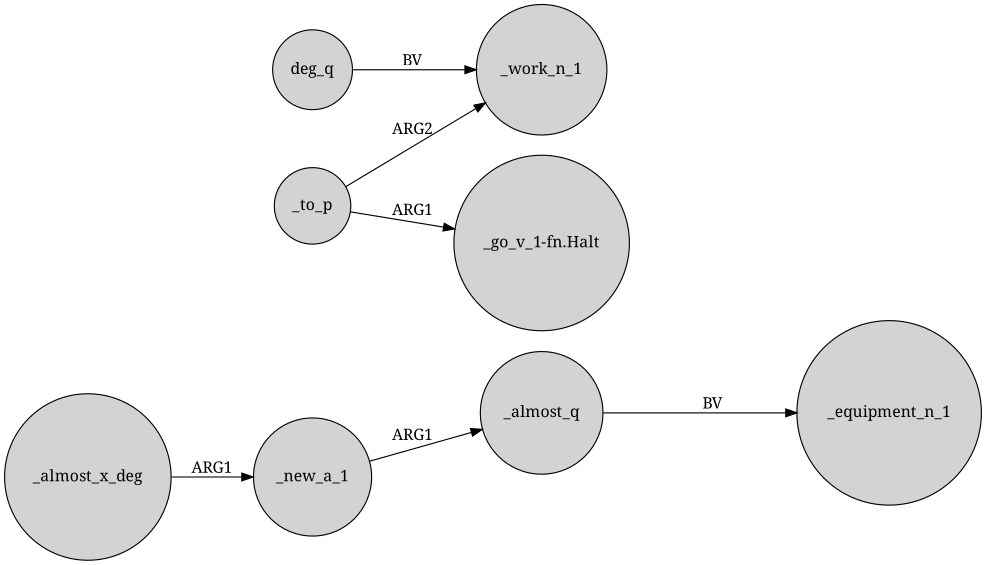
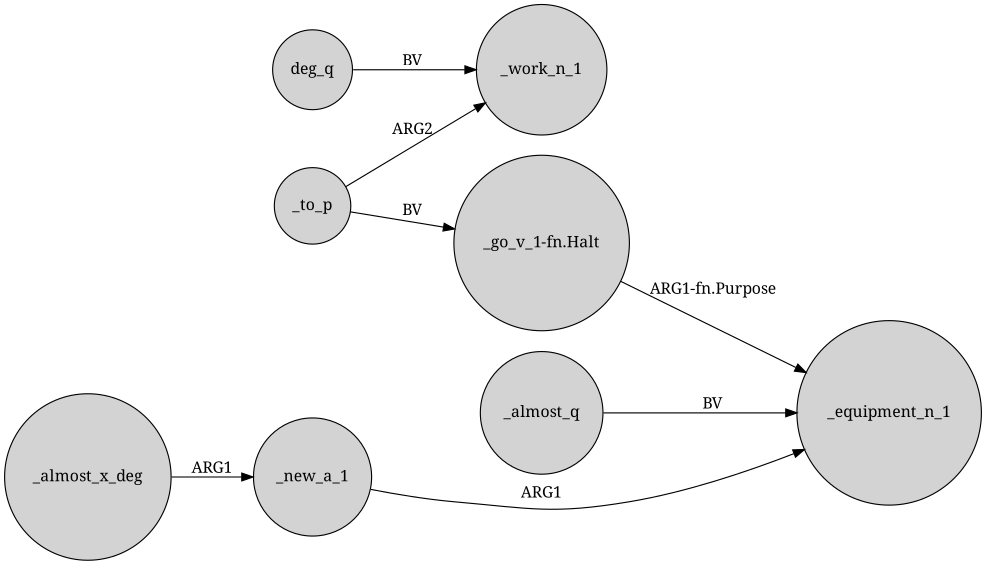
(413, 211) -> (413, 211)
none -> (708, 324)
(420, 447) -> (585, 508)
